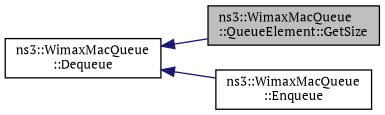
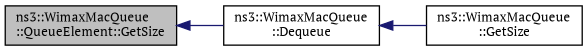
(191, 41) -> (207, 26)
(294, 90) -> (504, 26)
